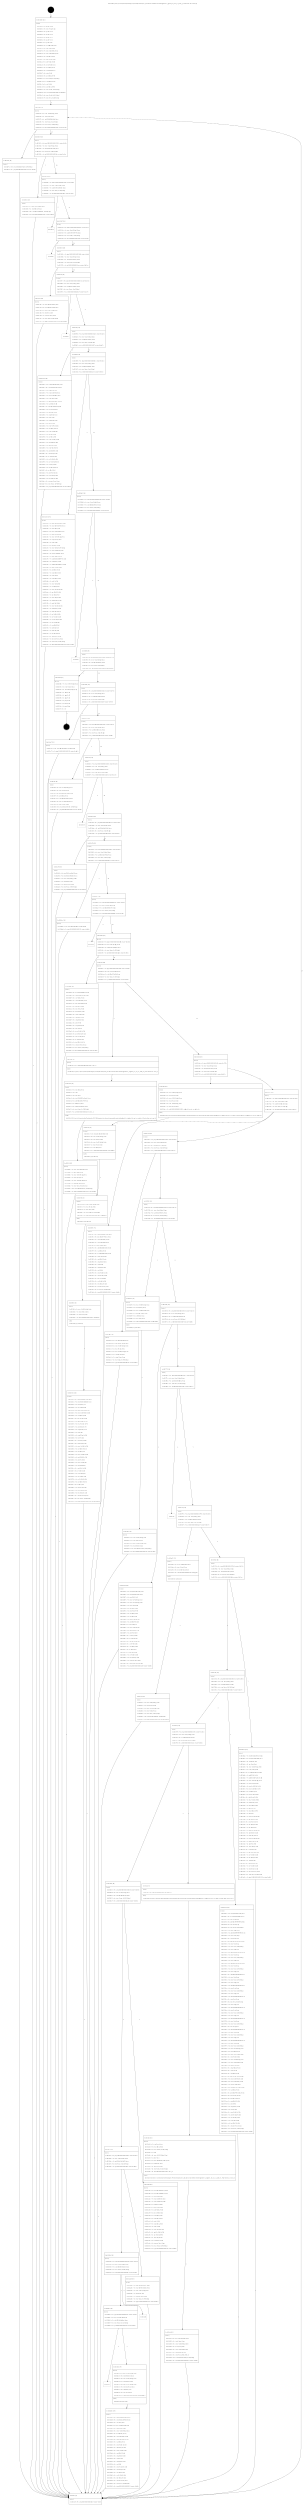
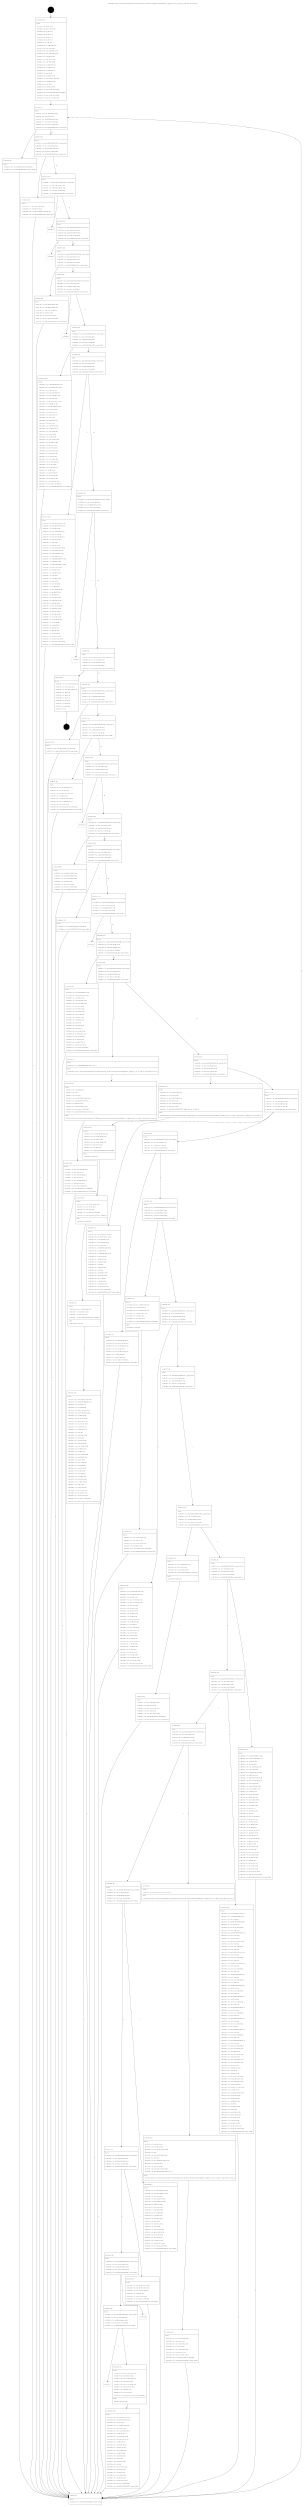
(172, 1516) -> none
